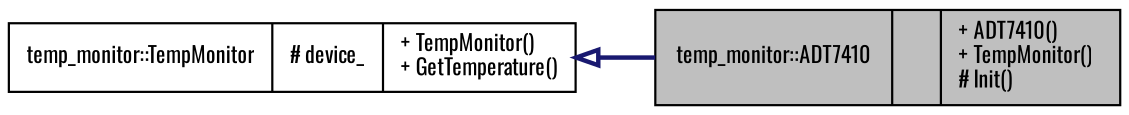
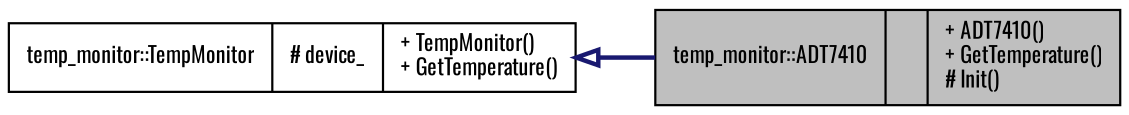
(1026, 56) -> (1024, 56)
